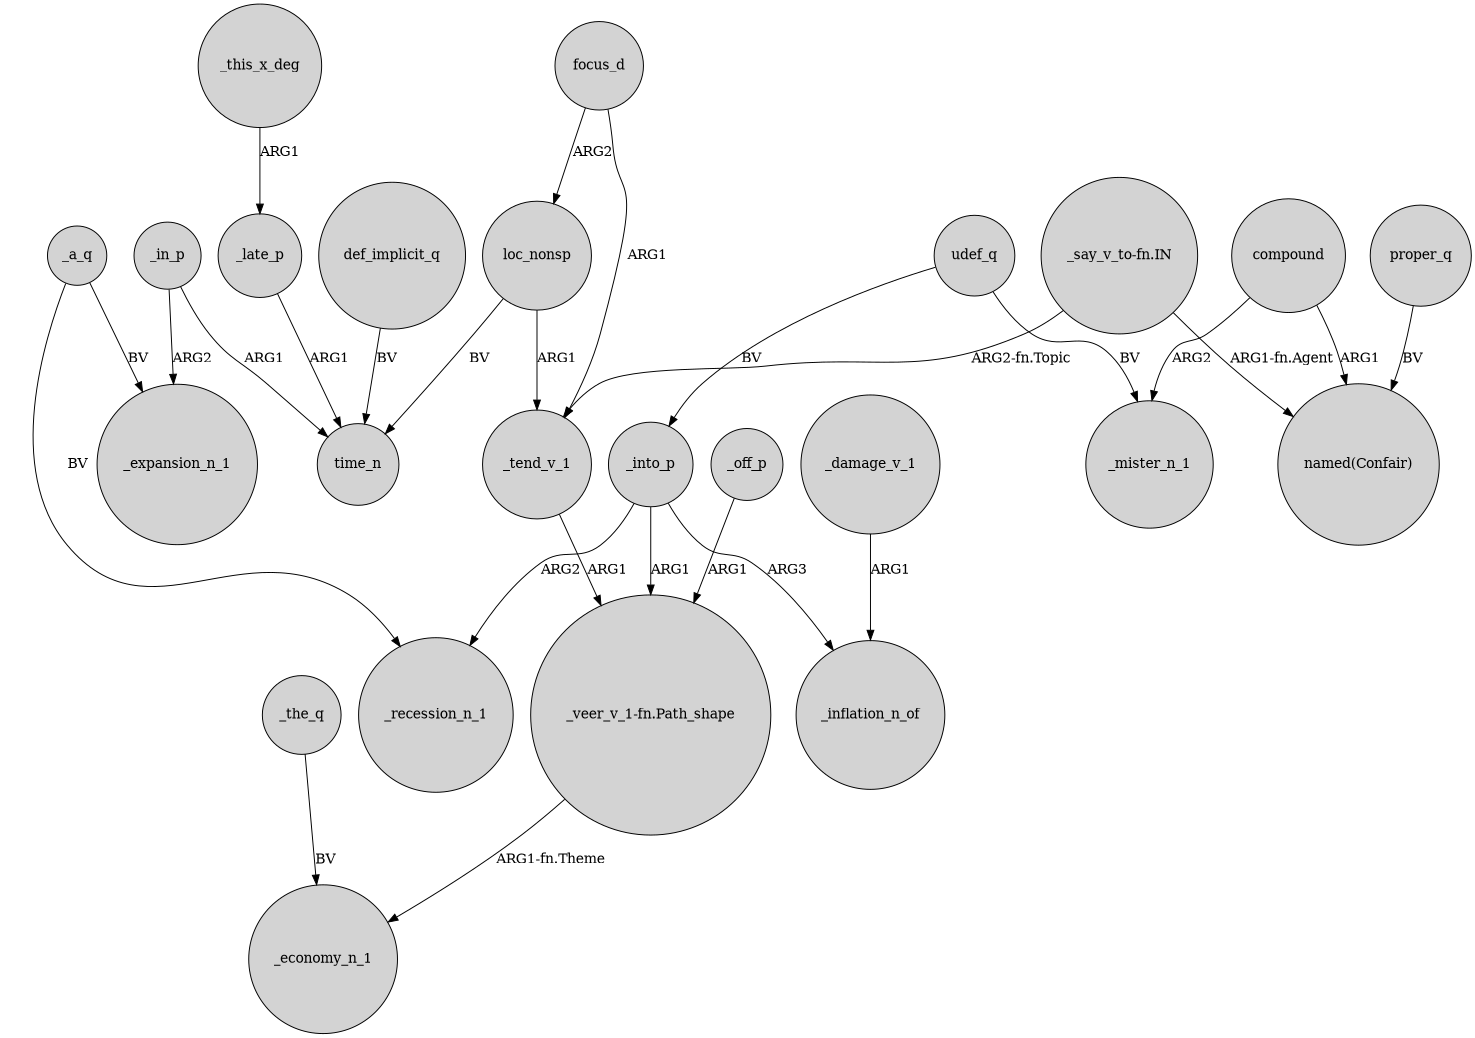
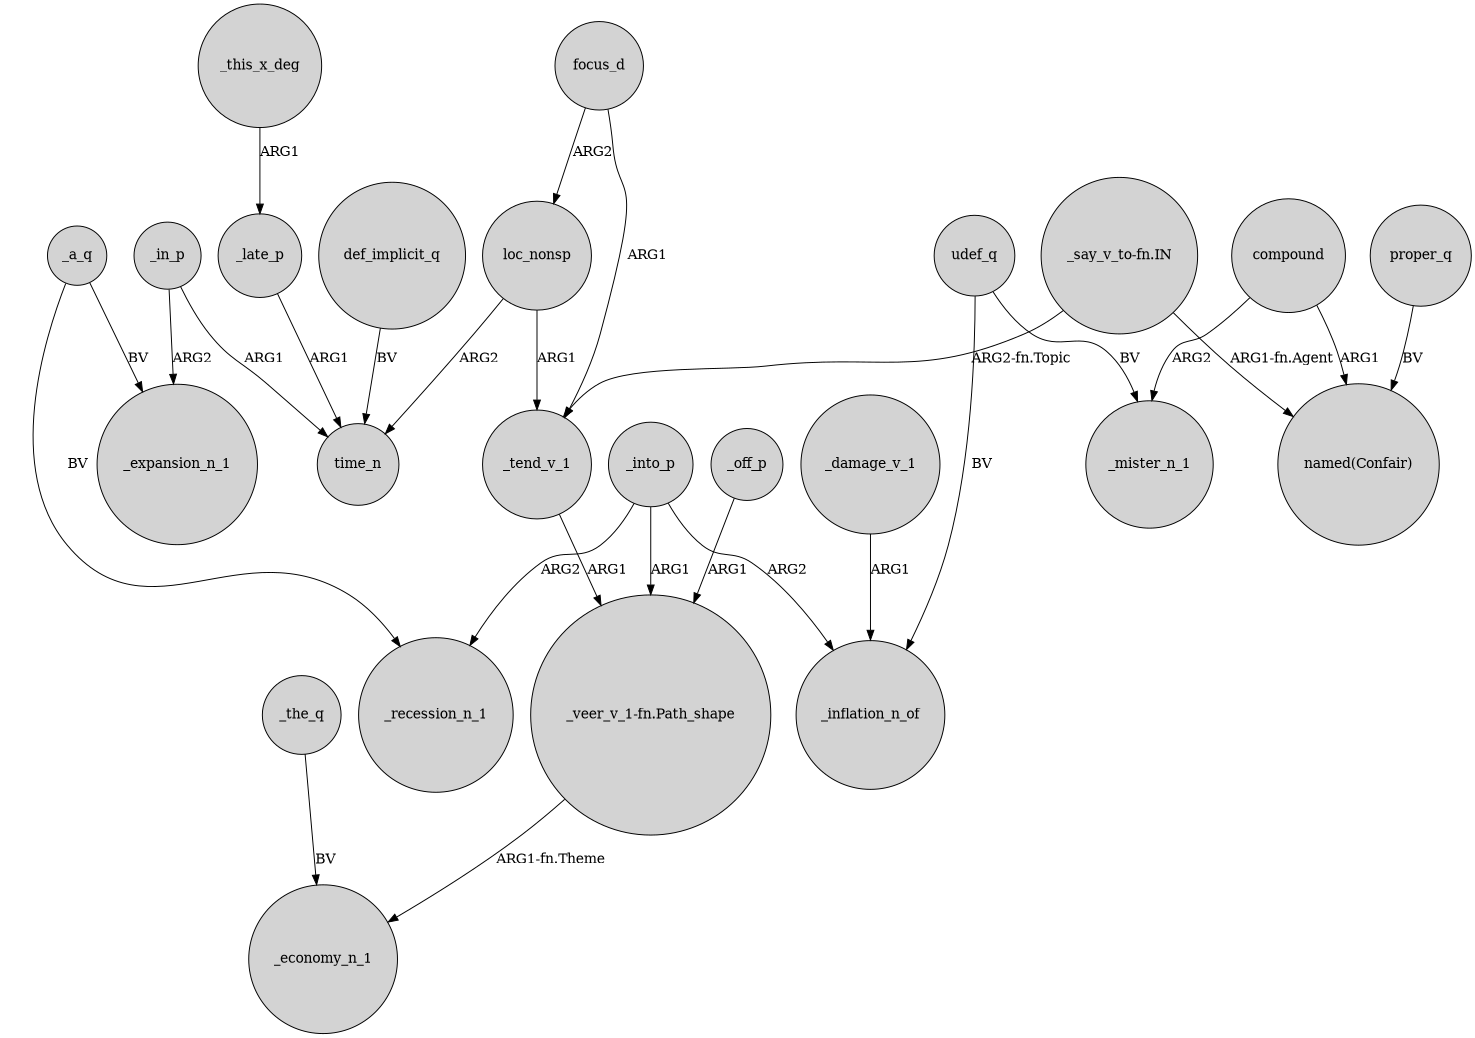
(793, 324) -> (963, 472)
(479, 359) -> (479, 359)
(787, 570) -> (787, 570)
